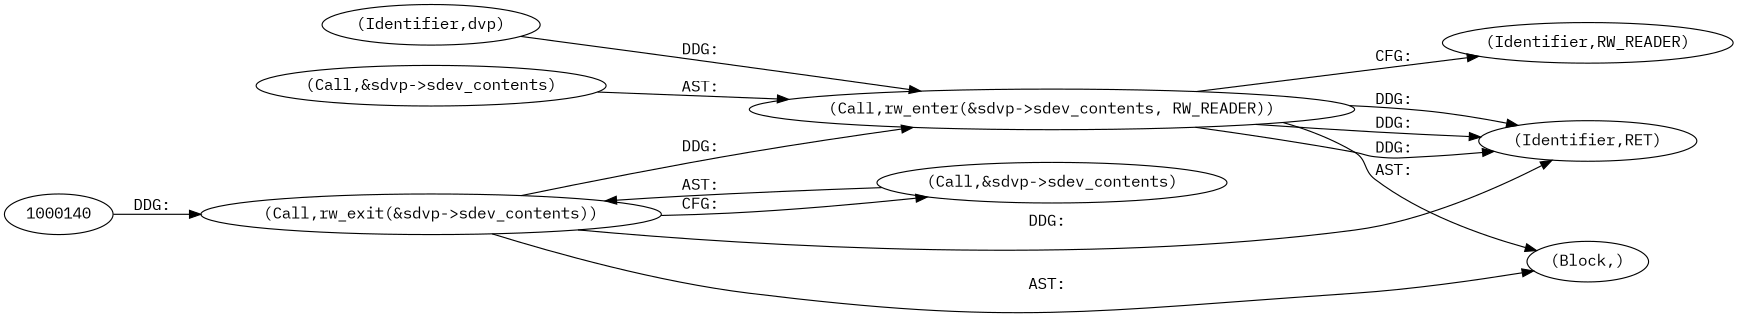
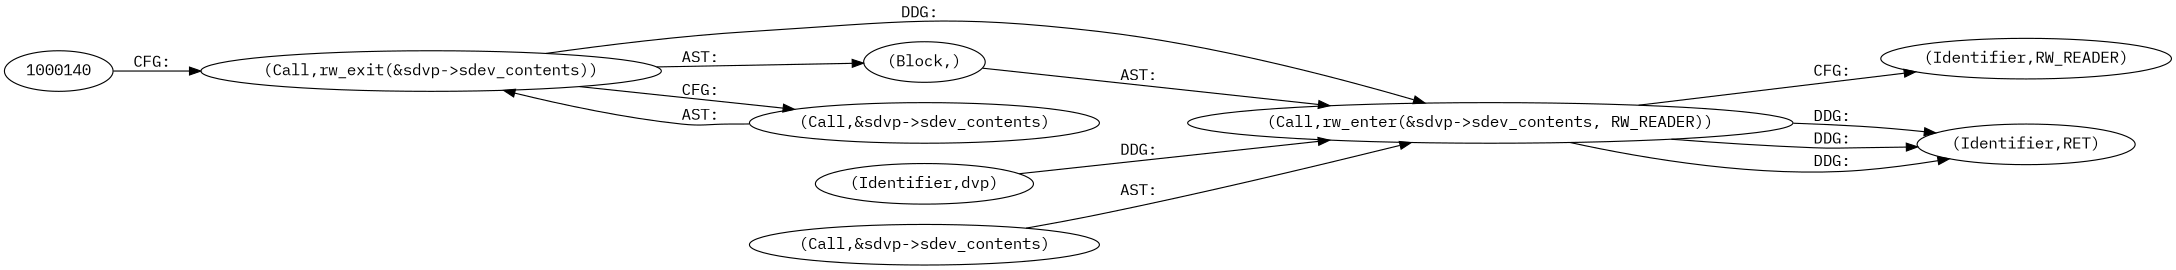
(1397, 194) -> (1151, 86)
(157, 206) -> (157, 63)
(1066, 249) -> none
